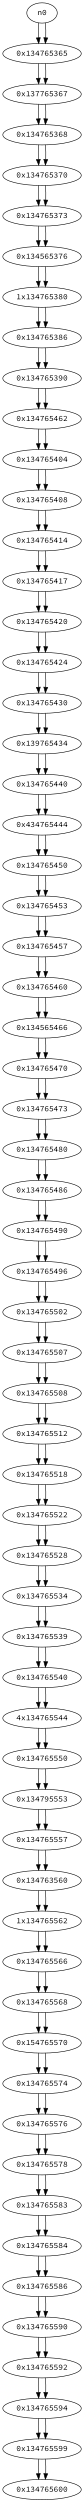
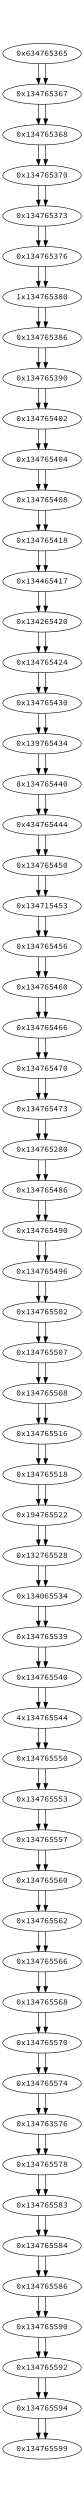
(42, 13) -> none
(42, 54) -> (42, 54)
(42, 94) -> (42, 94)
(42, 257) -> (42, 257)
(42, 419) -> (42, 419)
(42, 541) -> (42, 541)
(42, 581) -> (42, 581)
(42, 622) -> (42, 622)
(42, 784) -> (42, 784)
(42, 906) -> (42, 906)
(42, 947) -> (42, 947)
(42, 1028) -> (42, 1028)
(42, 1150) -> (42, 1150)
(42, 1434) -> (42, 1434)
(42, 1515) -> (42, 1515)
(42, 1556) -> (42, 1556)
(42, 1596) -> (42, 1596)
(42, 1799) -> (42, 1799)
(42, 1881) -> (42, 1881)
(42, 1921) -> (42, 1921)
(42, 2043) -> (42, 2043)
(42, 2124) -> (42, 2124)
(42, 2490) -> none
